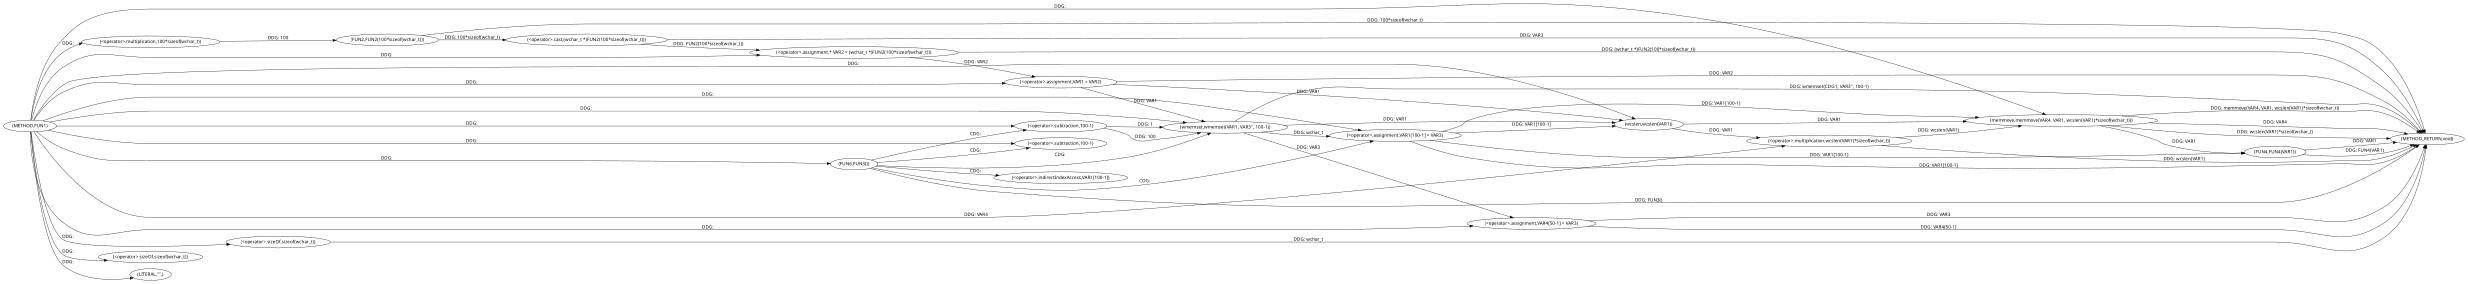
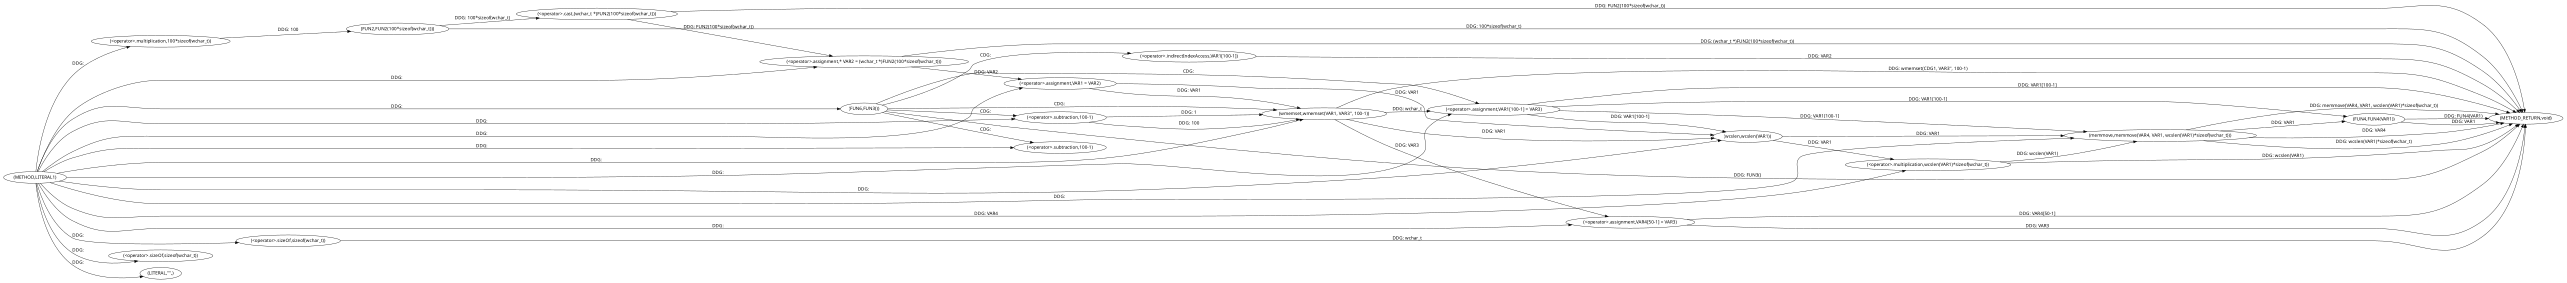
(1532, 36) -> (1630, 6)
(1776, 75) -> (1893, 59)
(30, 126) -> (35, 177)
